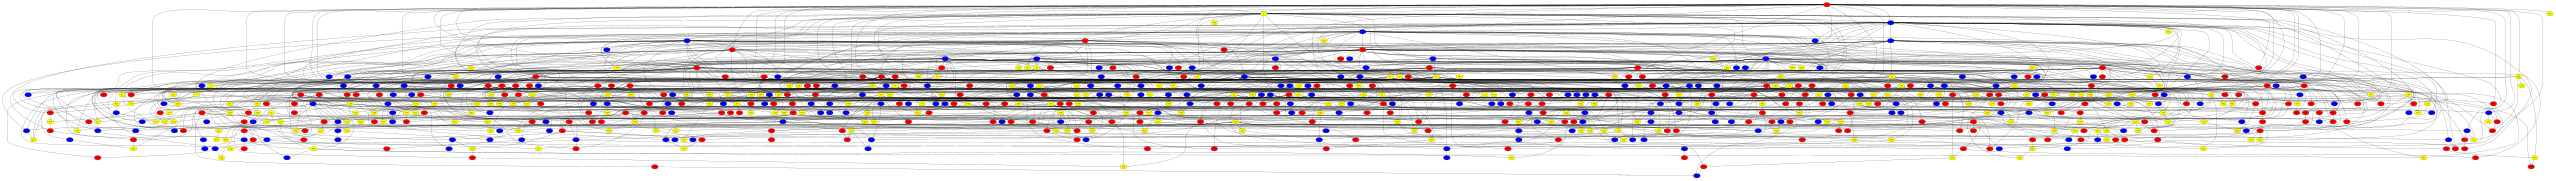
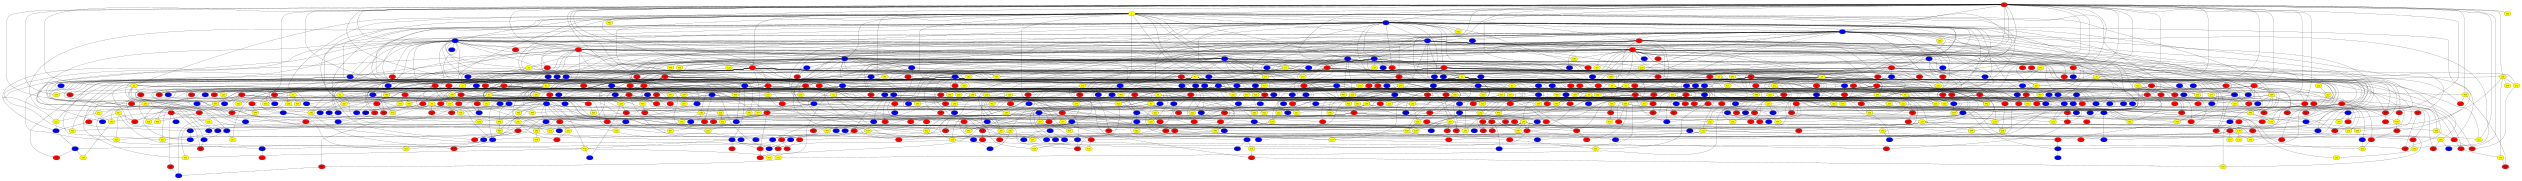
(1061, 113) -> none
